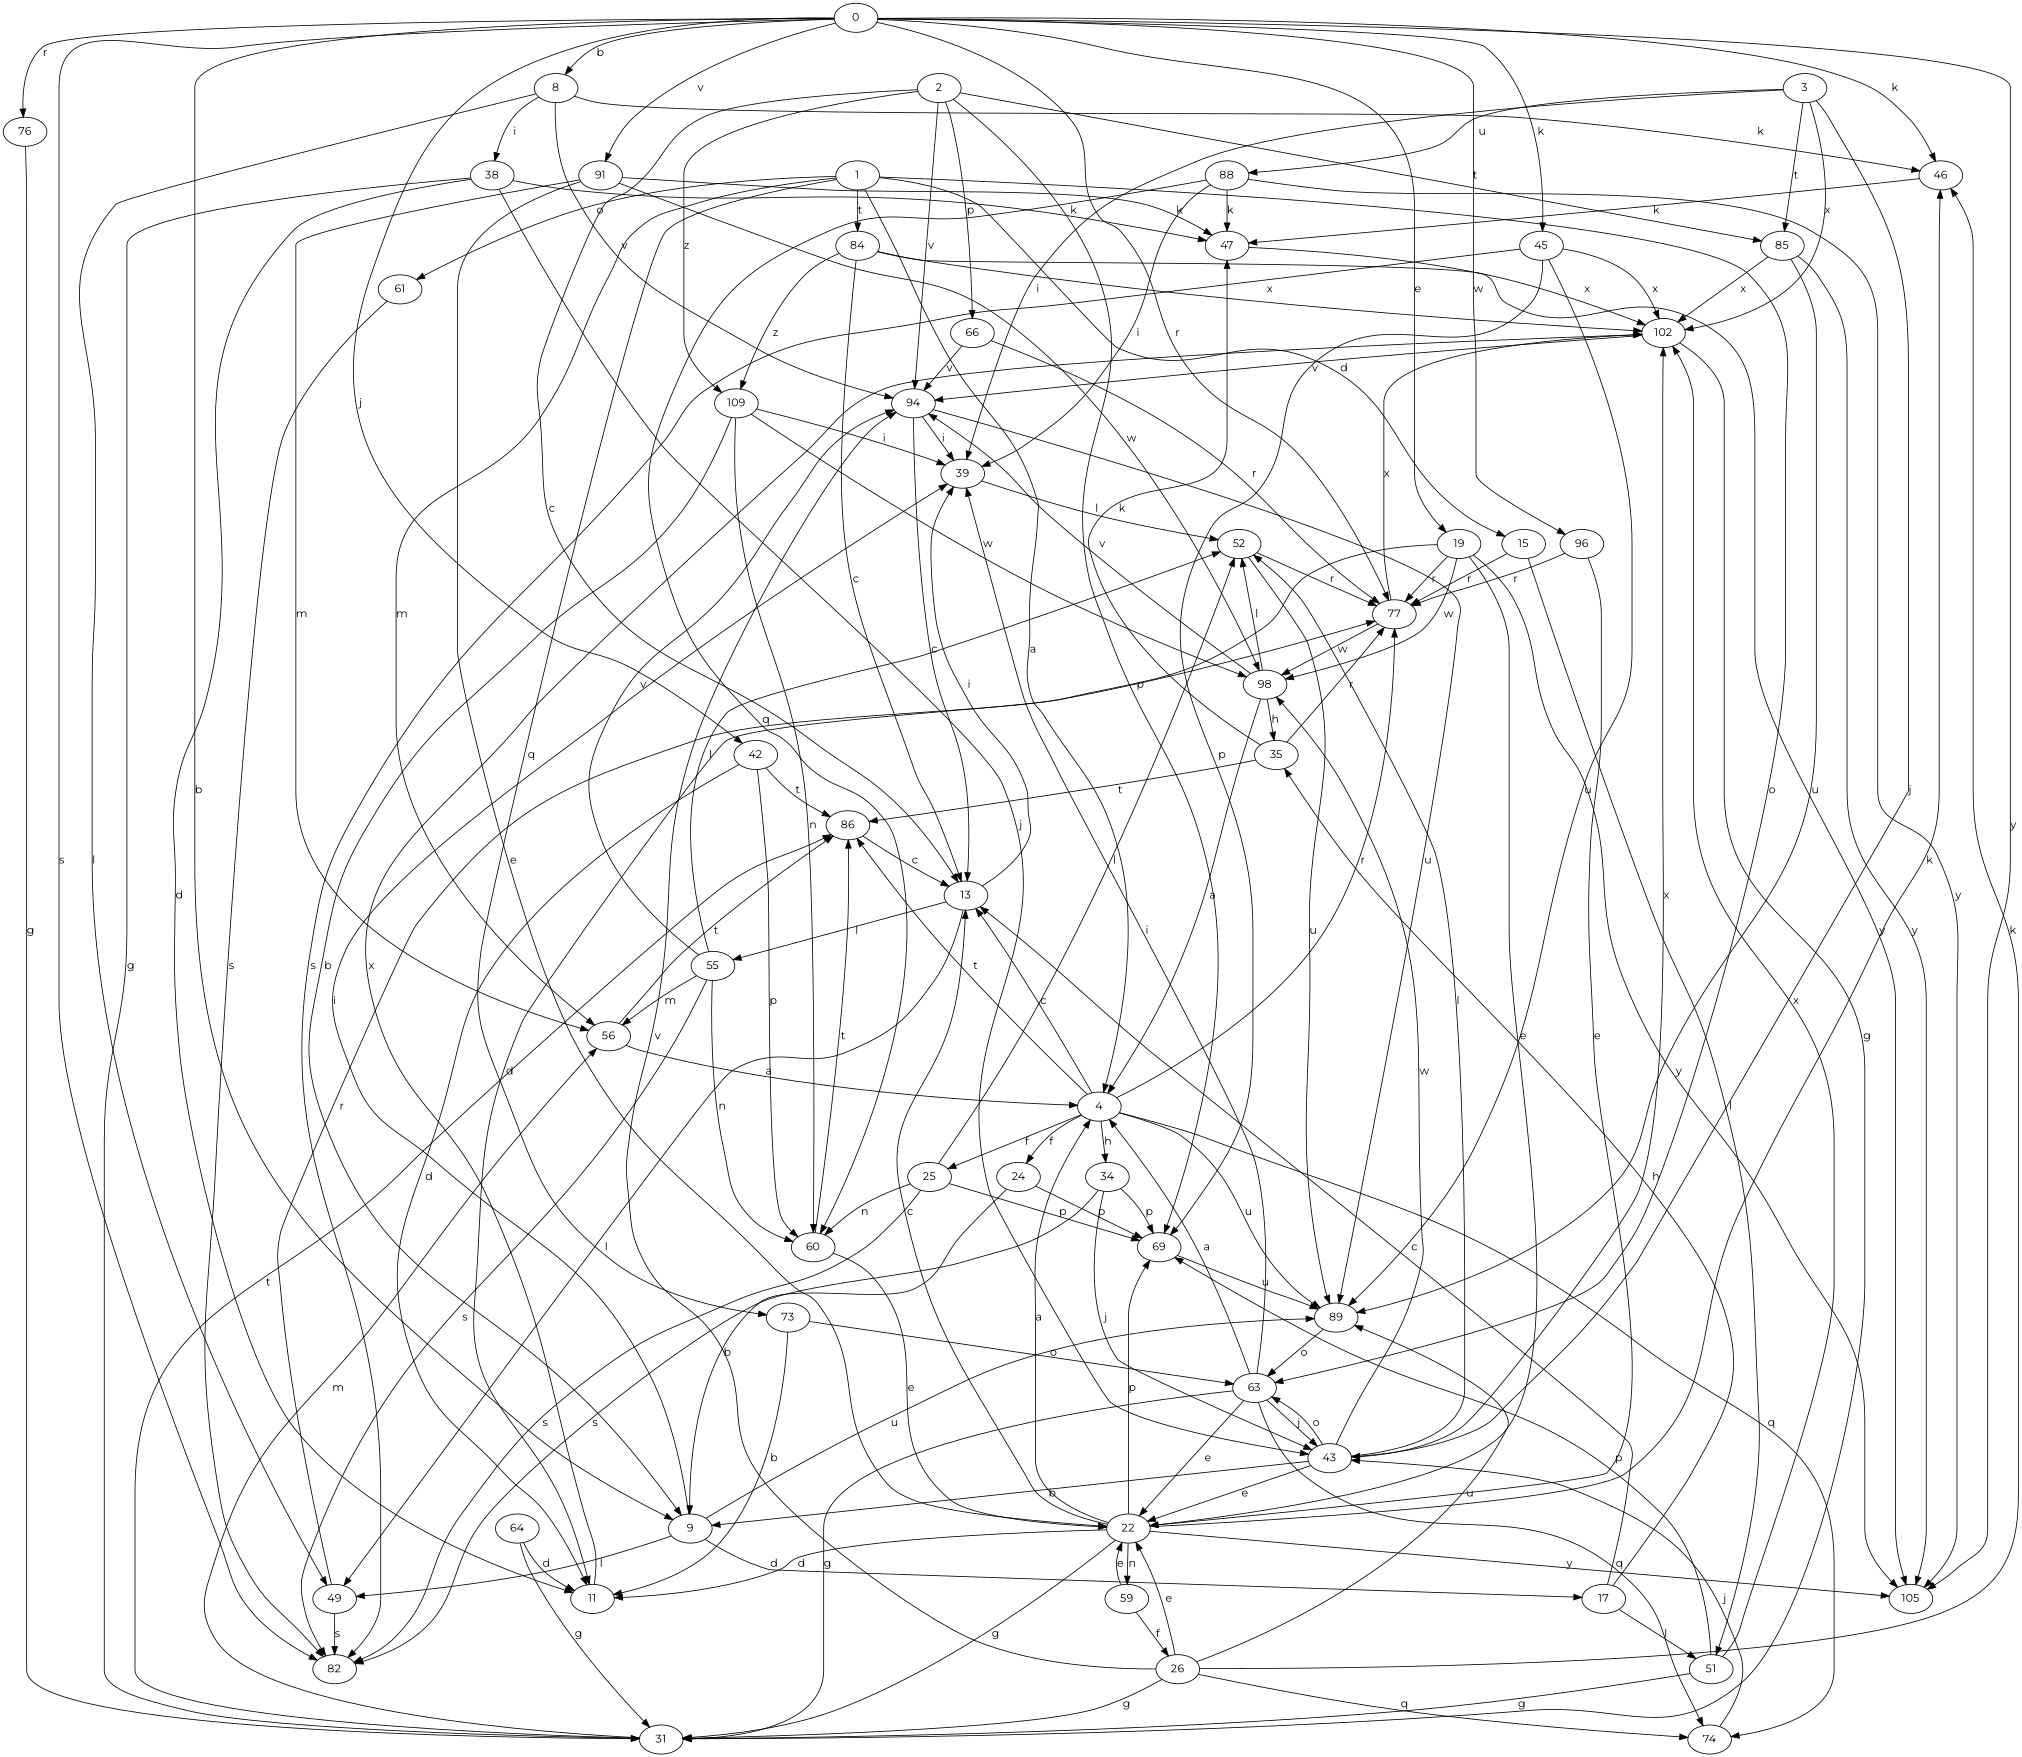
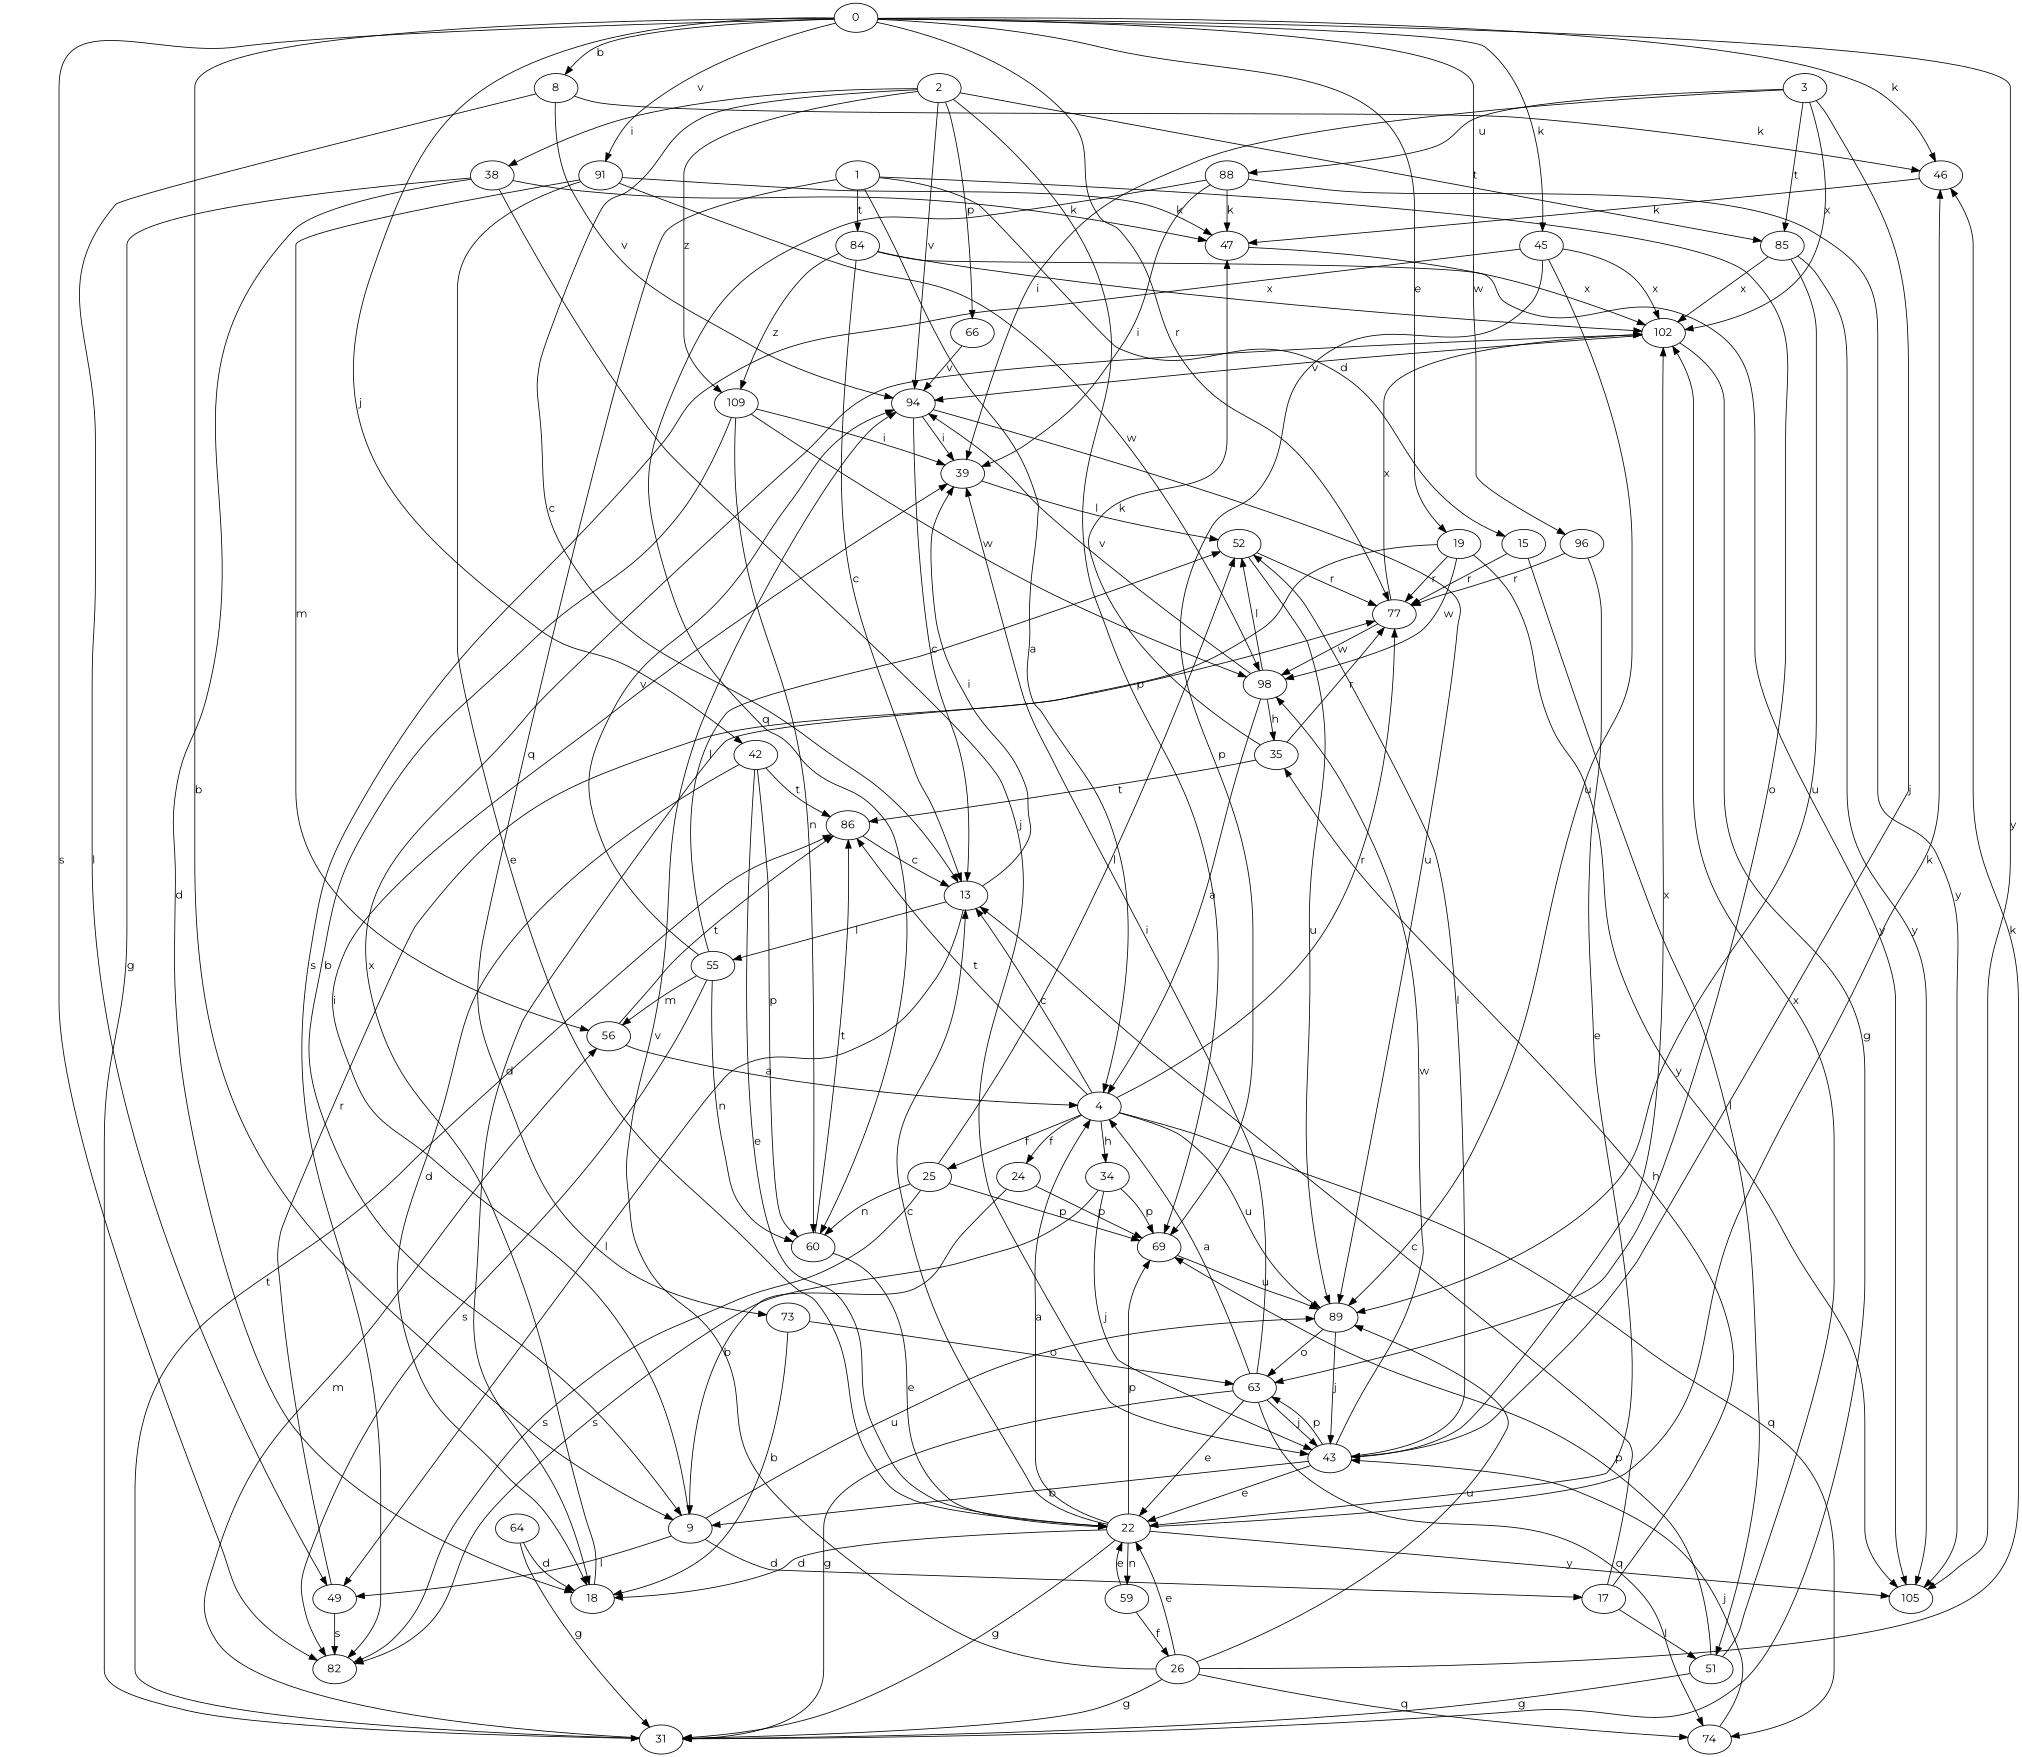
(511, 120) -> (712, 102)
(25, 132) -> none
(400, 289) -> none
(1198, 445) -> none
(419, 516) -> none
(1531, 1173) -> (778, 1248)
none -> (1333, 1384)
(1317, 1423) -> (1317, 1423)
(593, 1599) -> (593, 1599)
